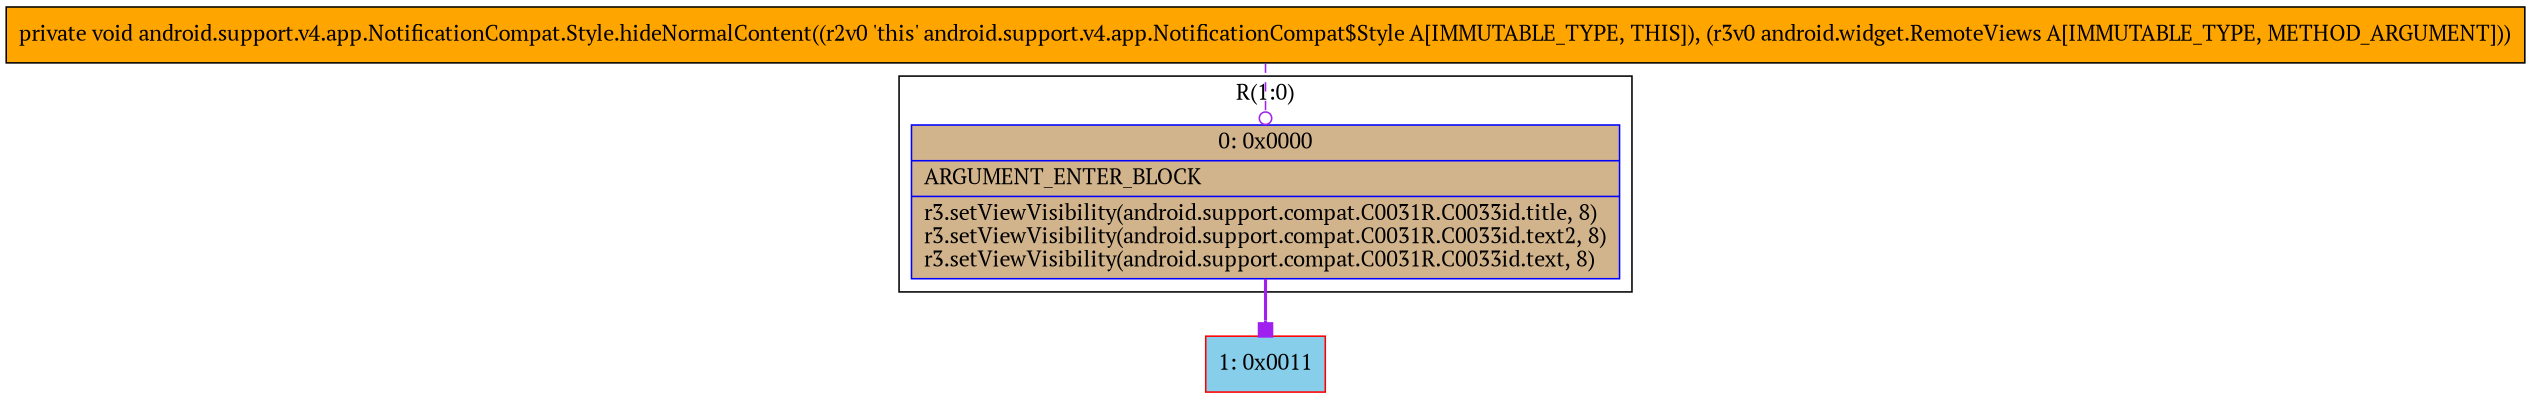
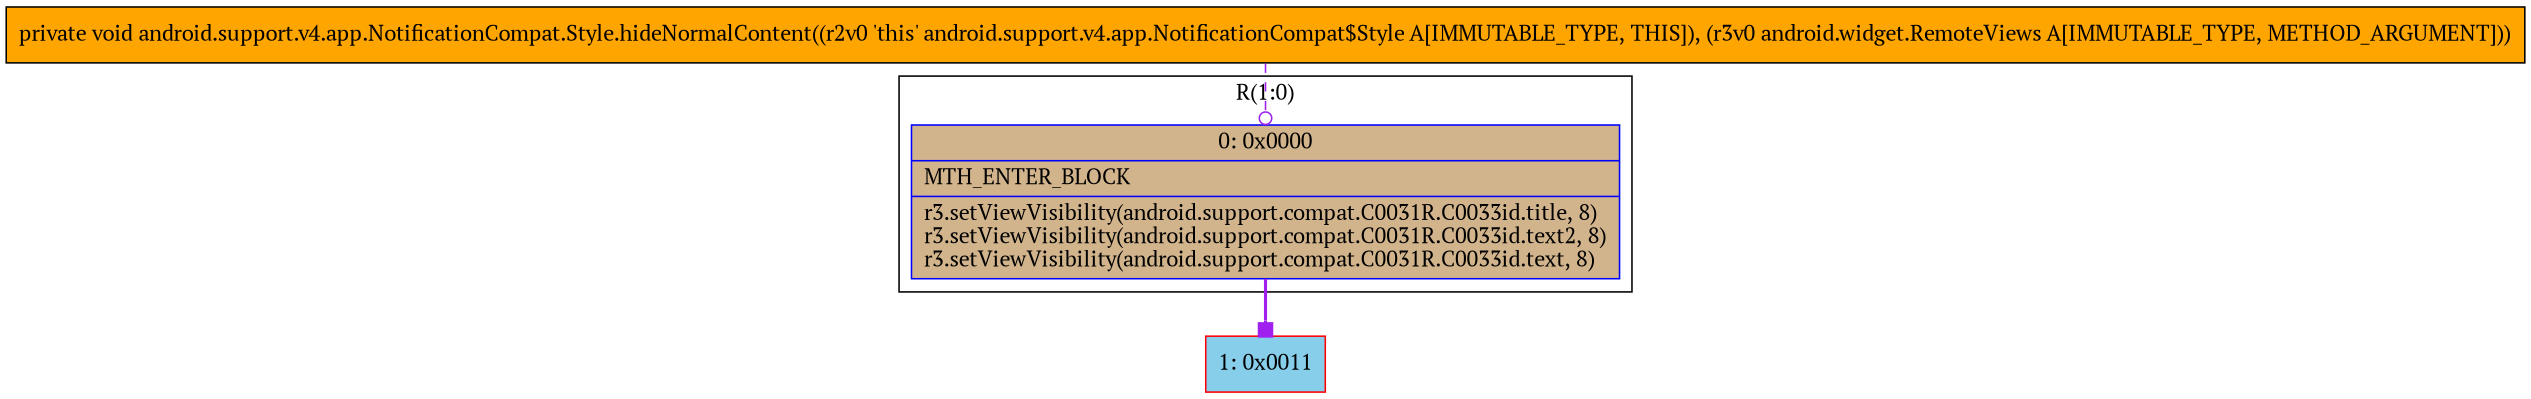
(1063, 178) -> (1027, 178)
